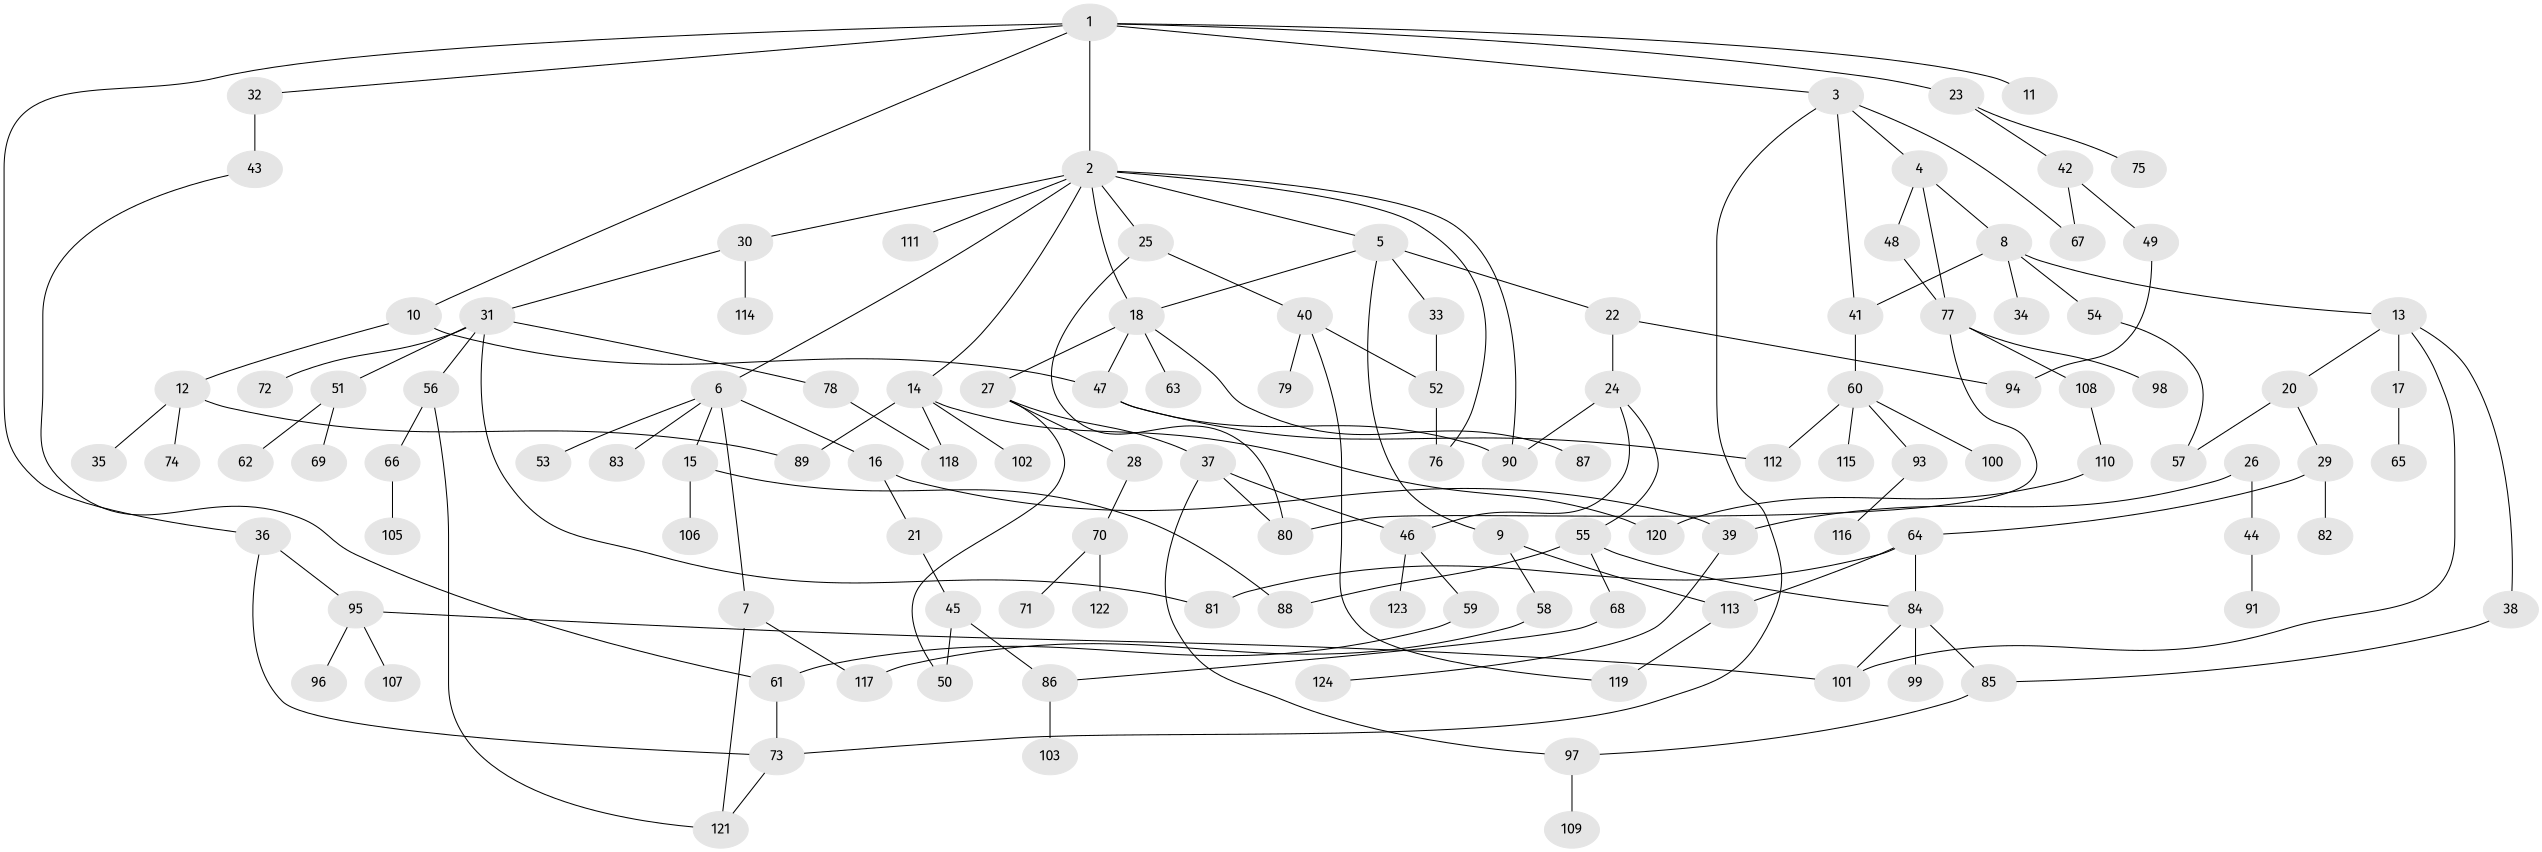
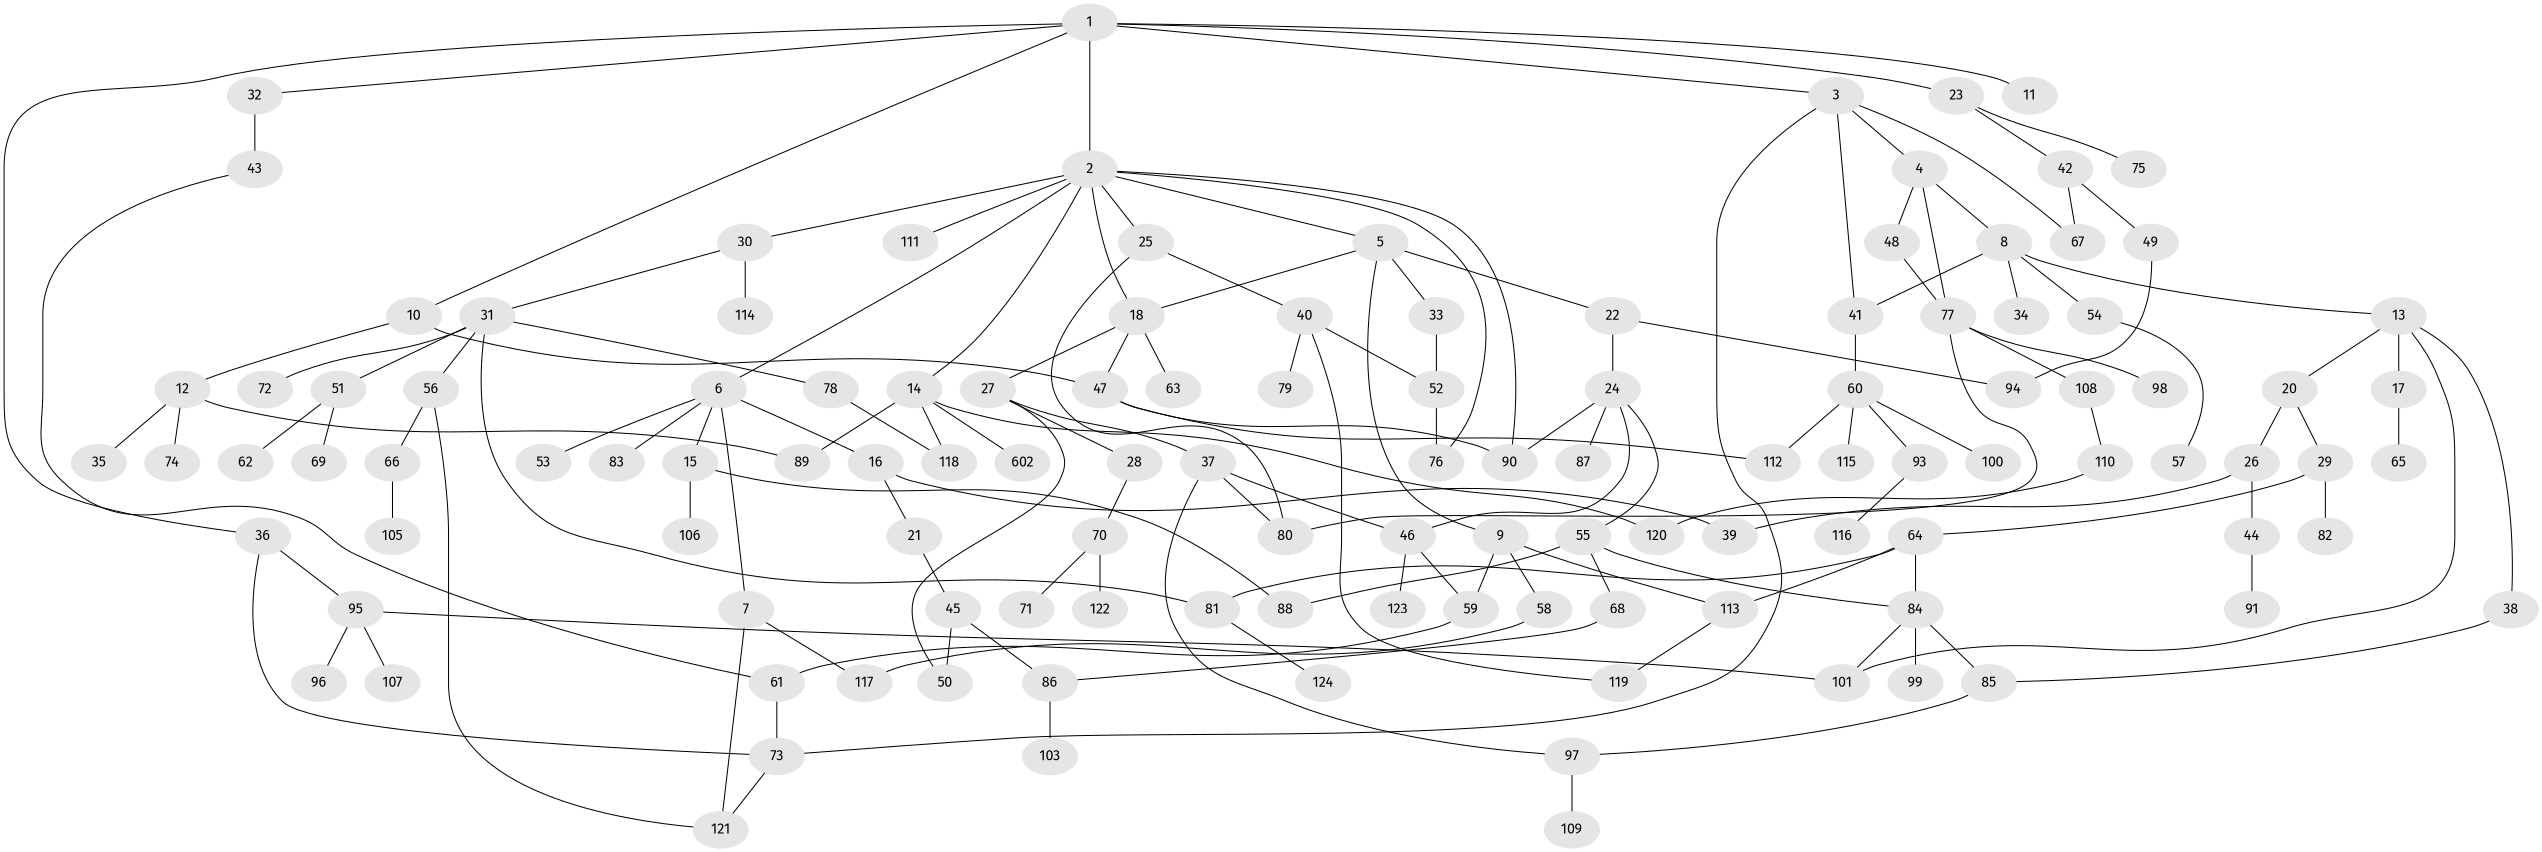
(1279, 419) -> (1598, 426)
(2234, 426) -> (2271, 426)
(1023, 463) -> (1023, 463)
none -> (1485, 575)
(1573, 652) -> (1255, 638)
